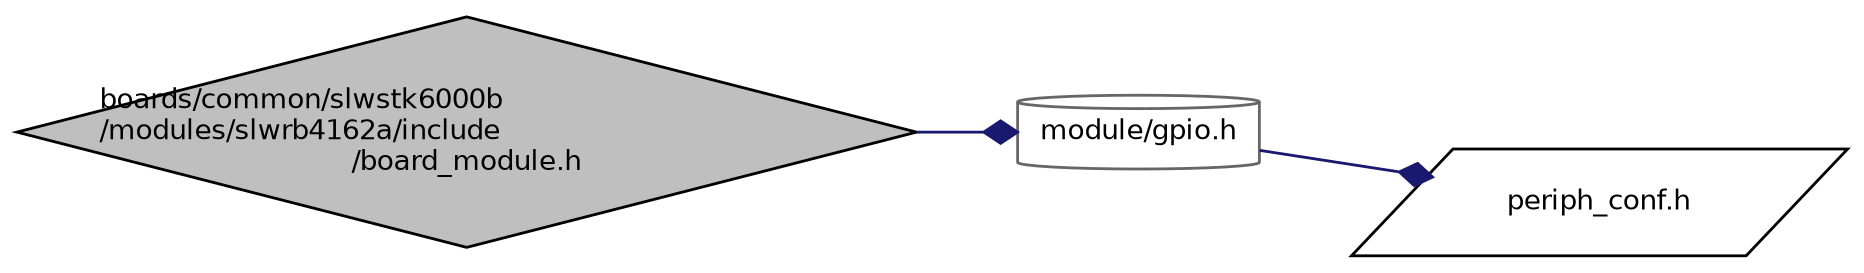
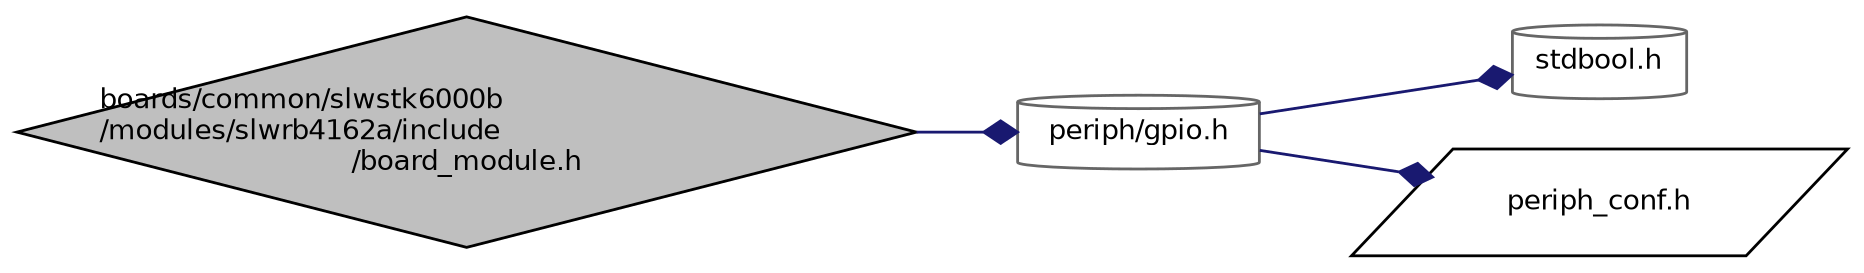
none -> (1600, 62)
(1138, 132) -> (1138, 132)
